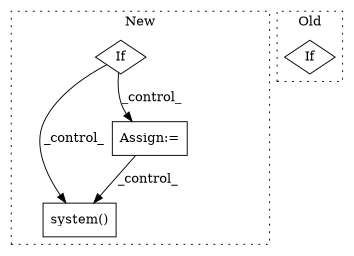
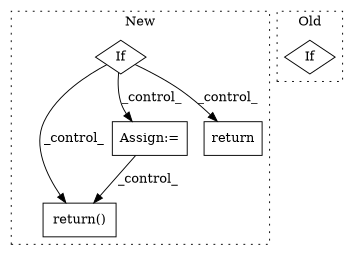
none -> (233, 139)
(80, 220) -> (80, 220)
